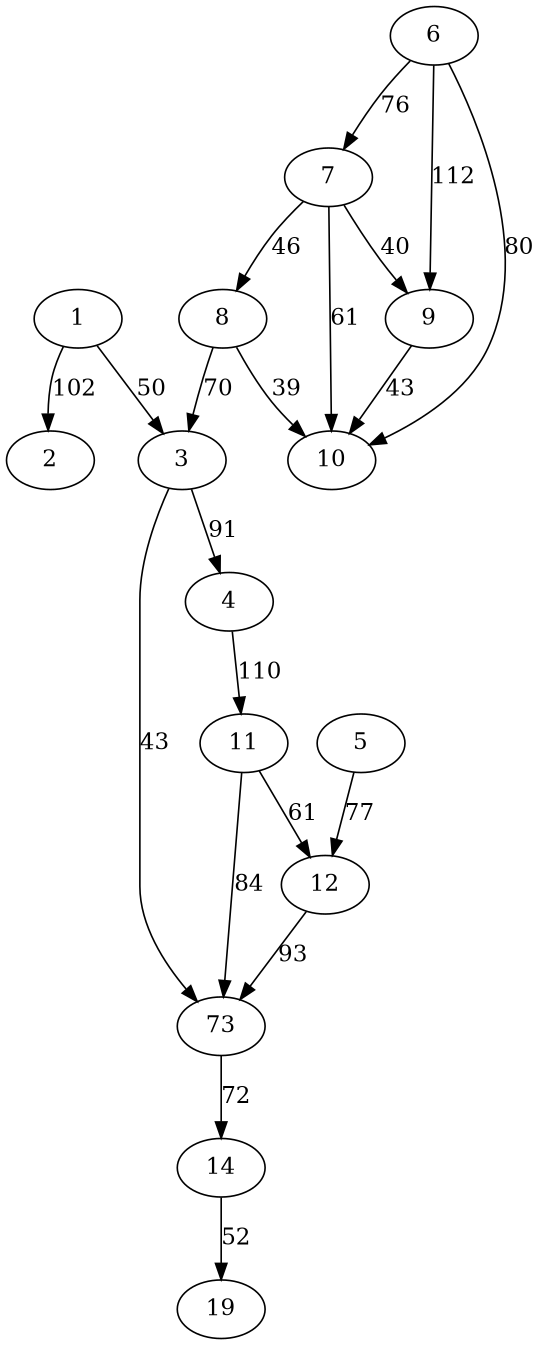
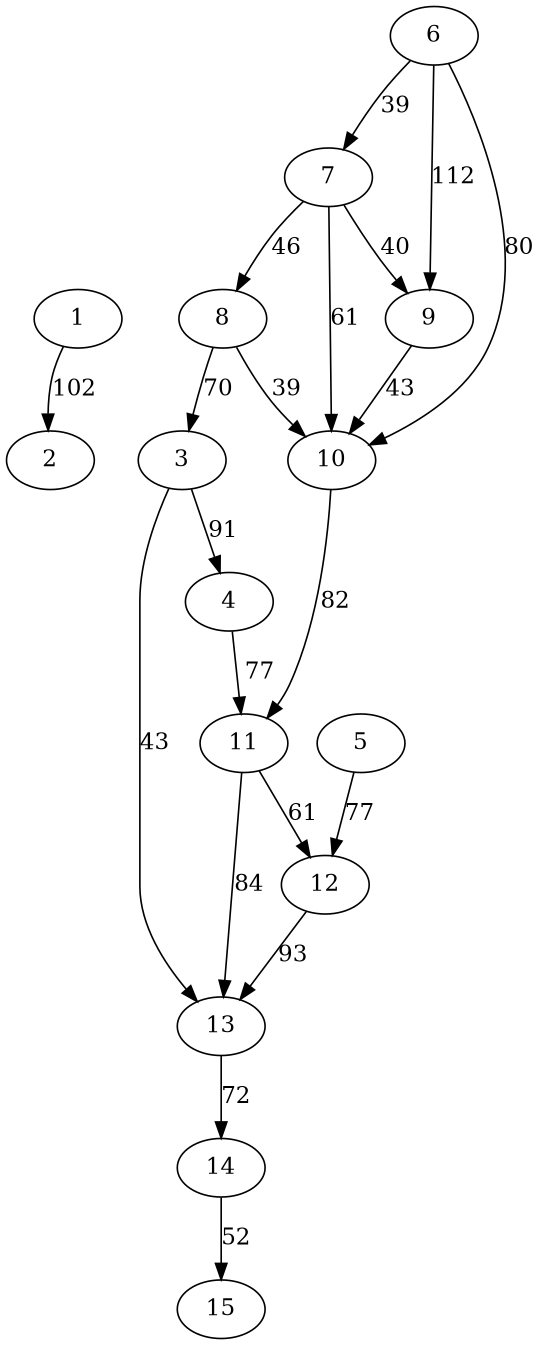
(396, 107) -> (396, 107)
(125, 383) -> none
none -> (316, 601)
(260, 673) -> (260, 673)
(221, 1026) -> (221, 1026)
(221, 1309) -> (221, 1309)
